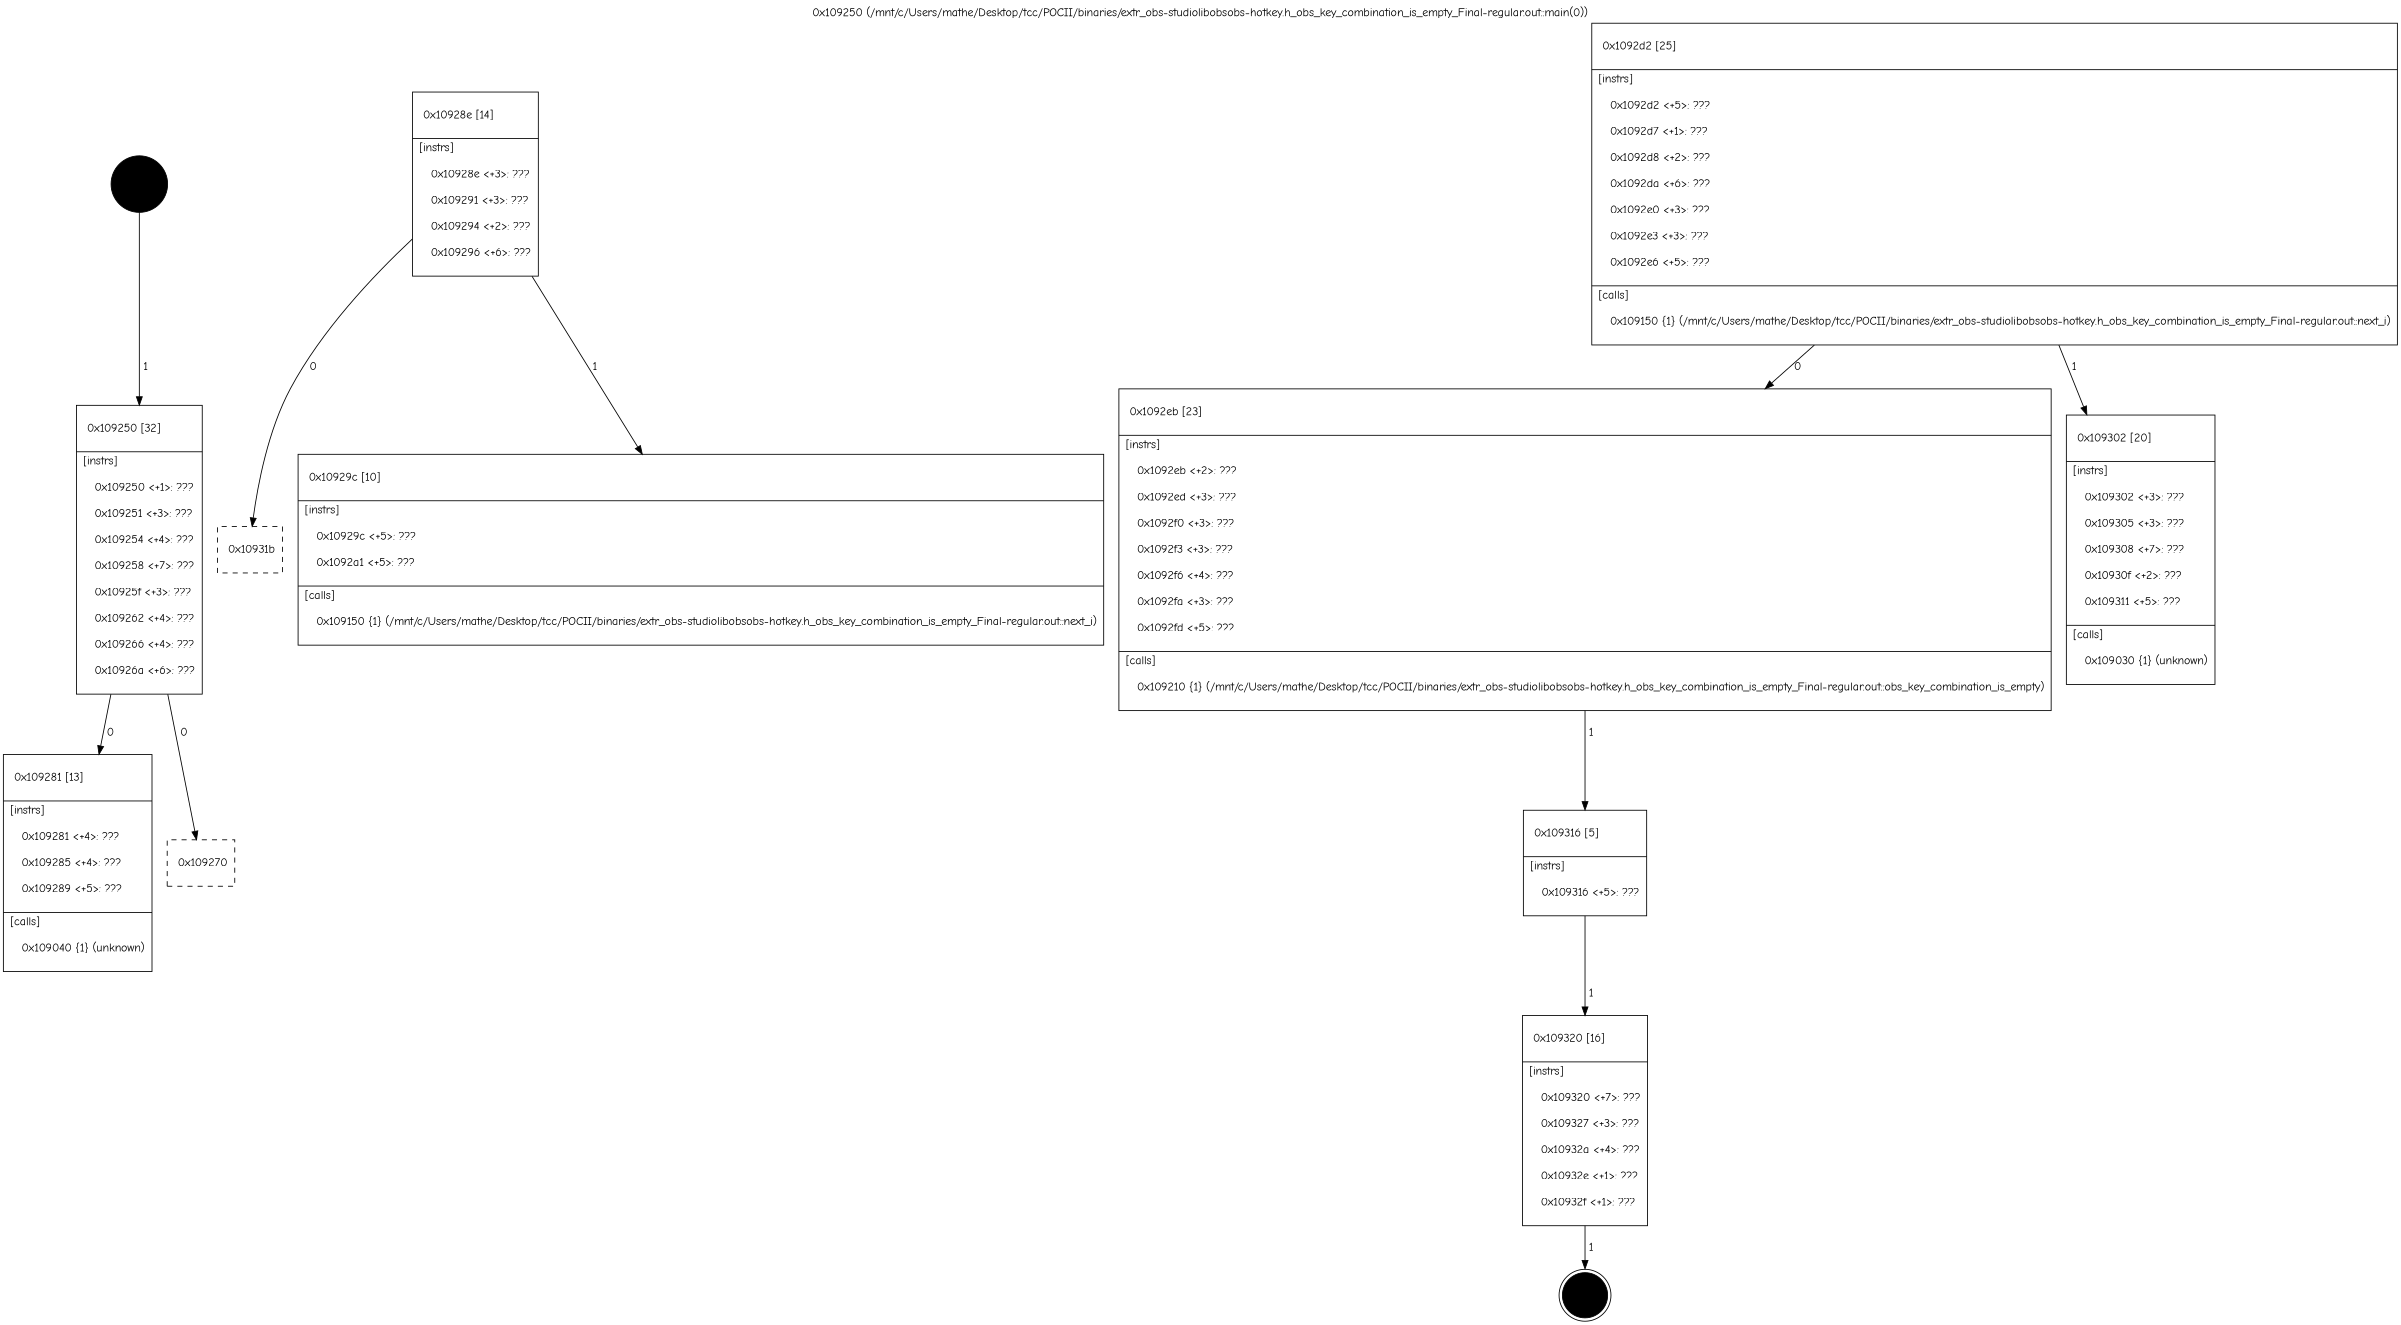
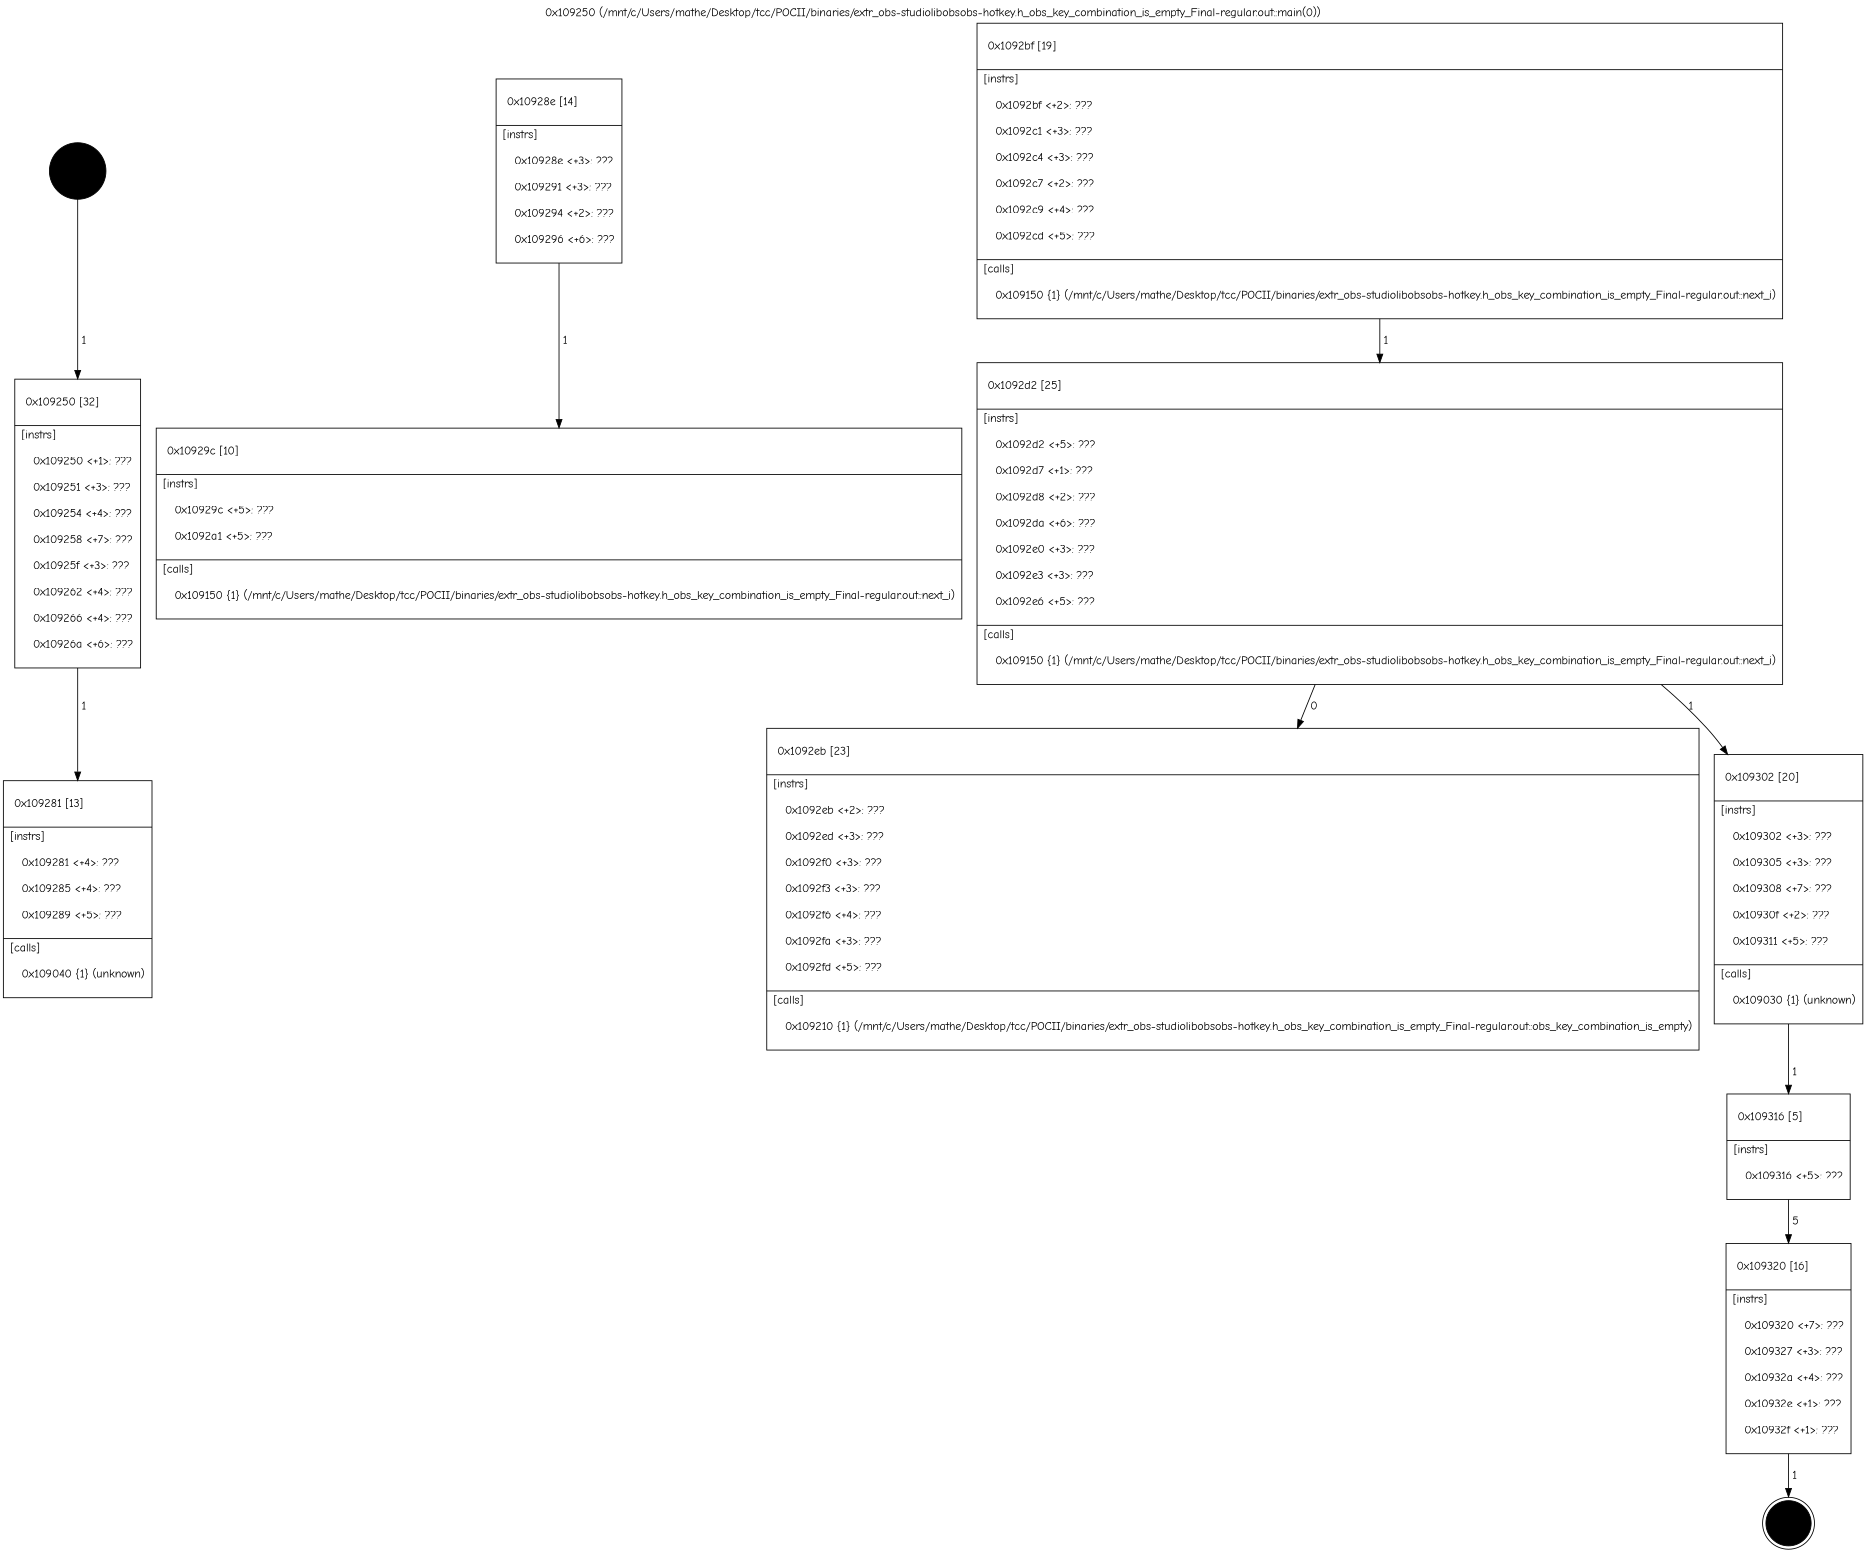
none -> (1380, 171)
(250, 550) -> none
(109, 733) -> (82, 706)
(1585, 756) -> (1789, 1054)
(201, 863) -> none
(1589, 993) -> (1794, 1221)
